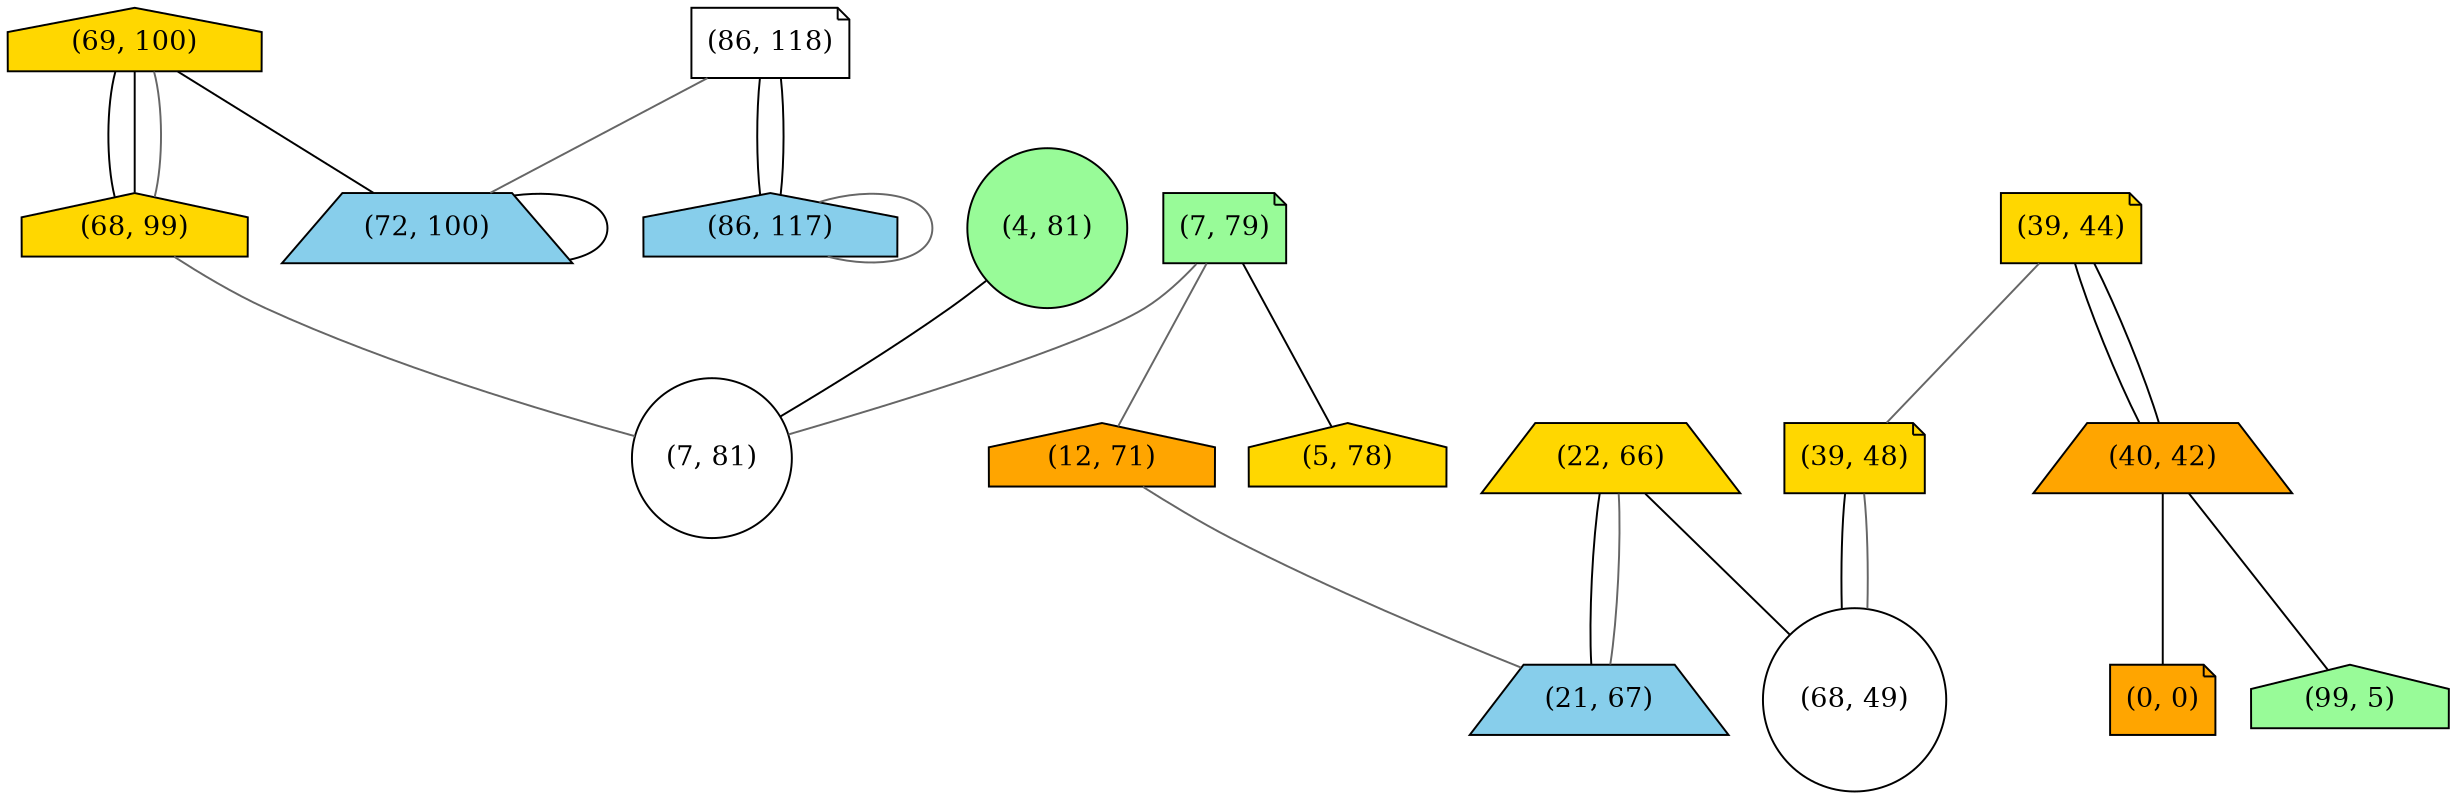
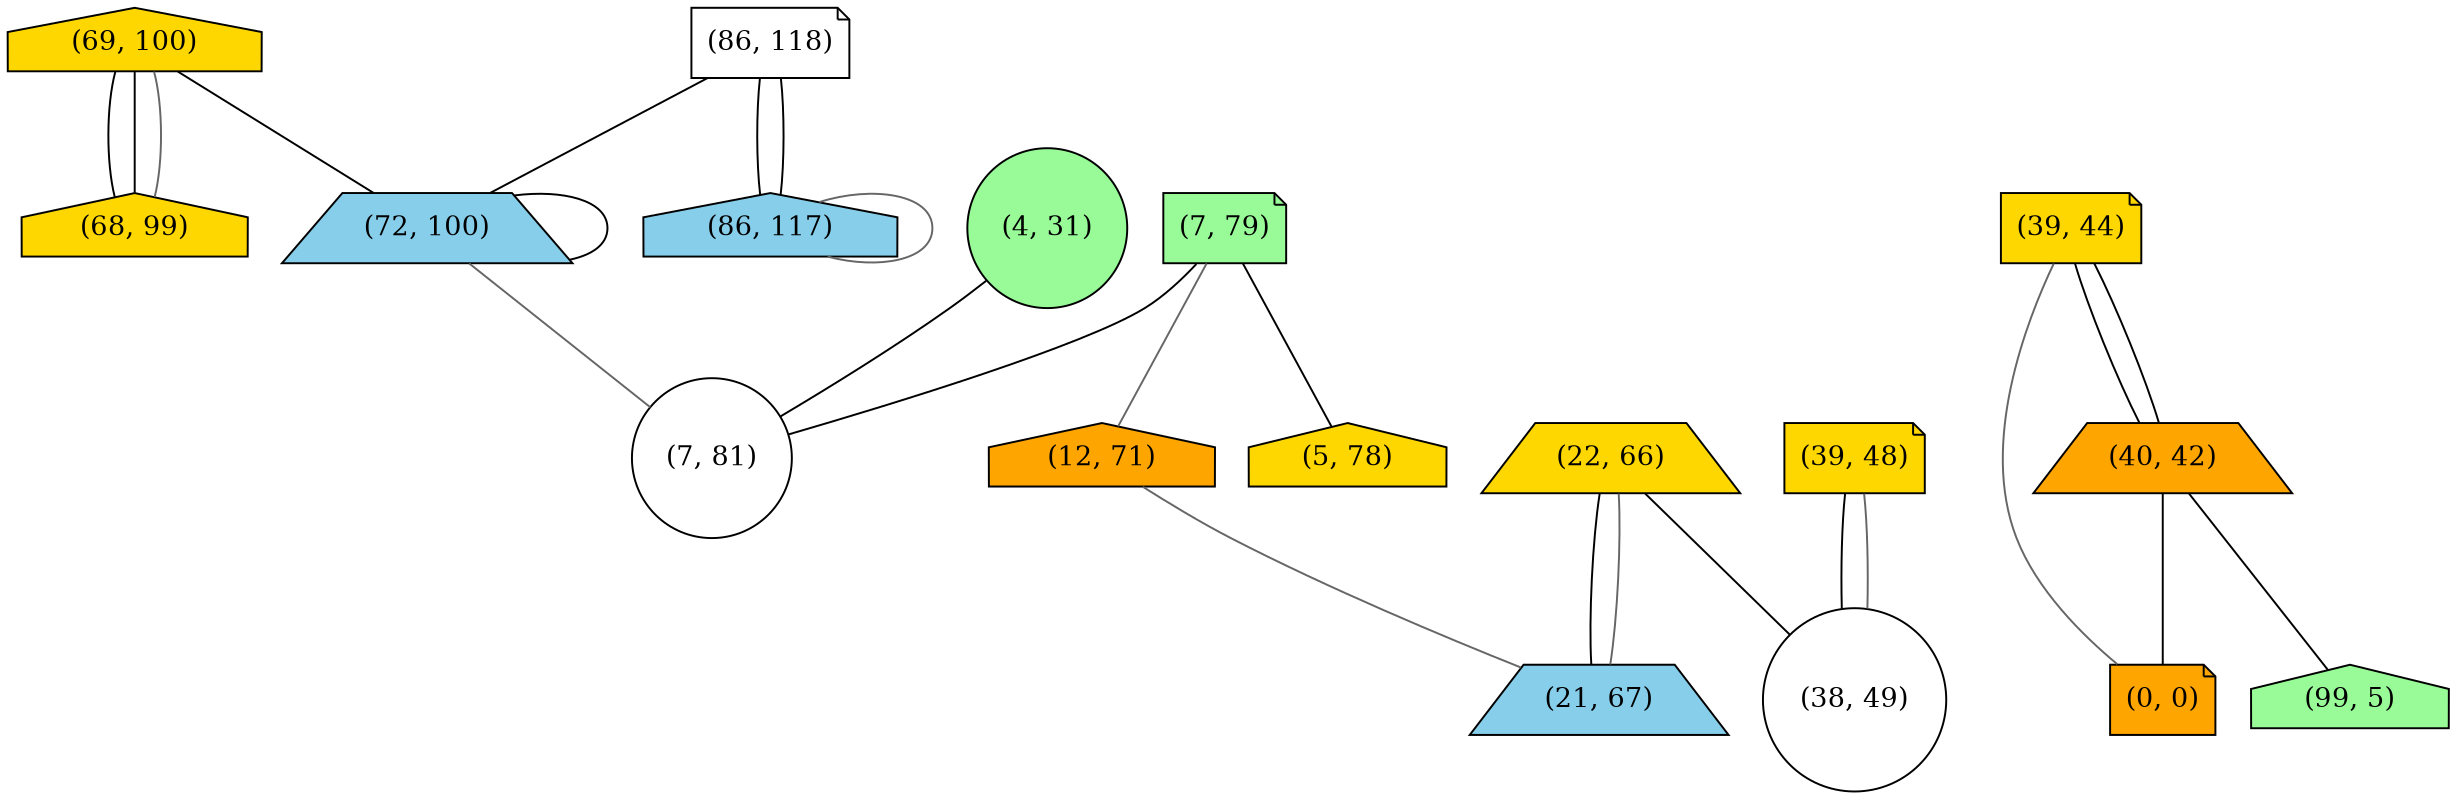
(599, 135) -> (599, 135)
(1047, 228) -> (1047, 228)
(1963, 343) -> (2004, 479)
(398, 362) -> (560, 335)
(1002, 367) -> (1002, 367)
(1855, 700) -> (1855, 700)
